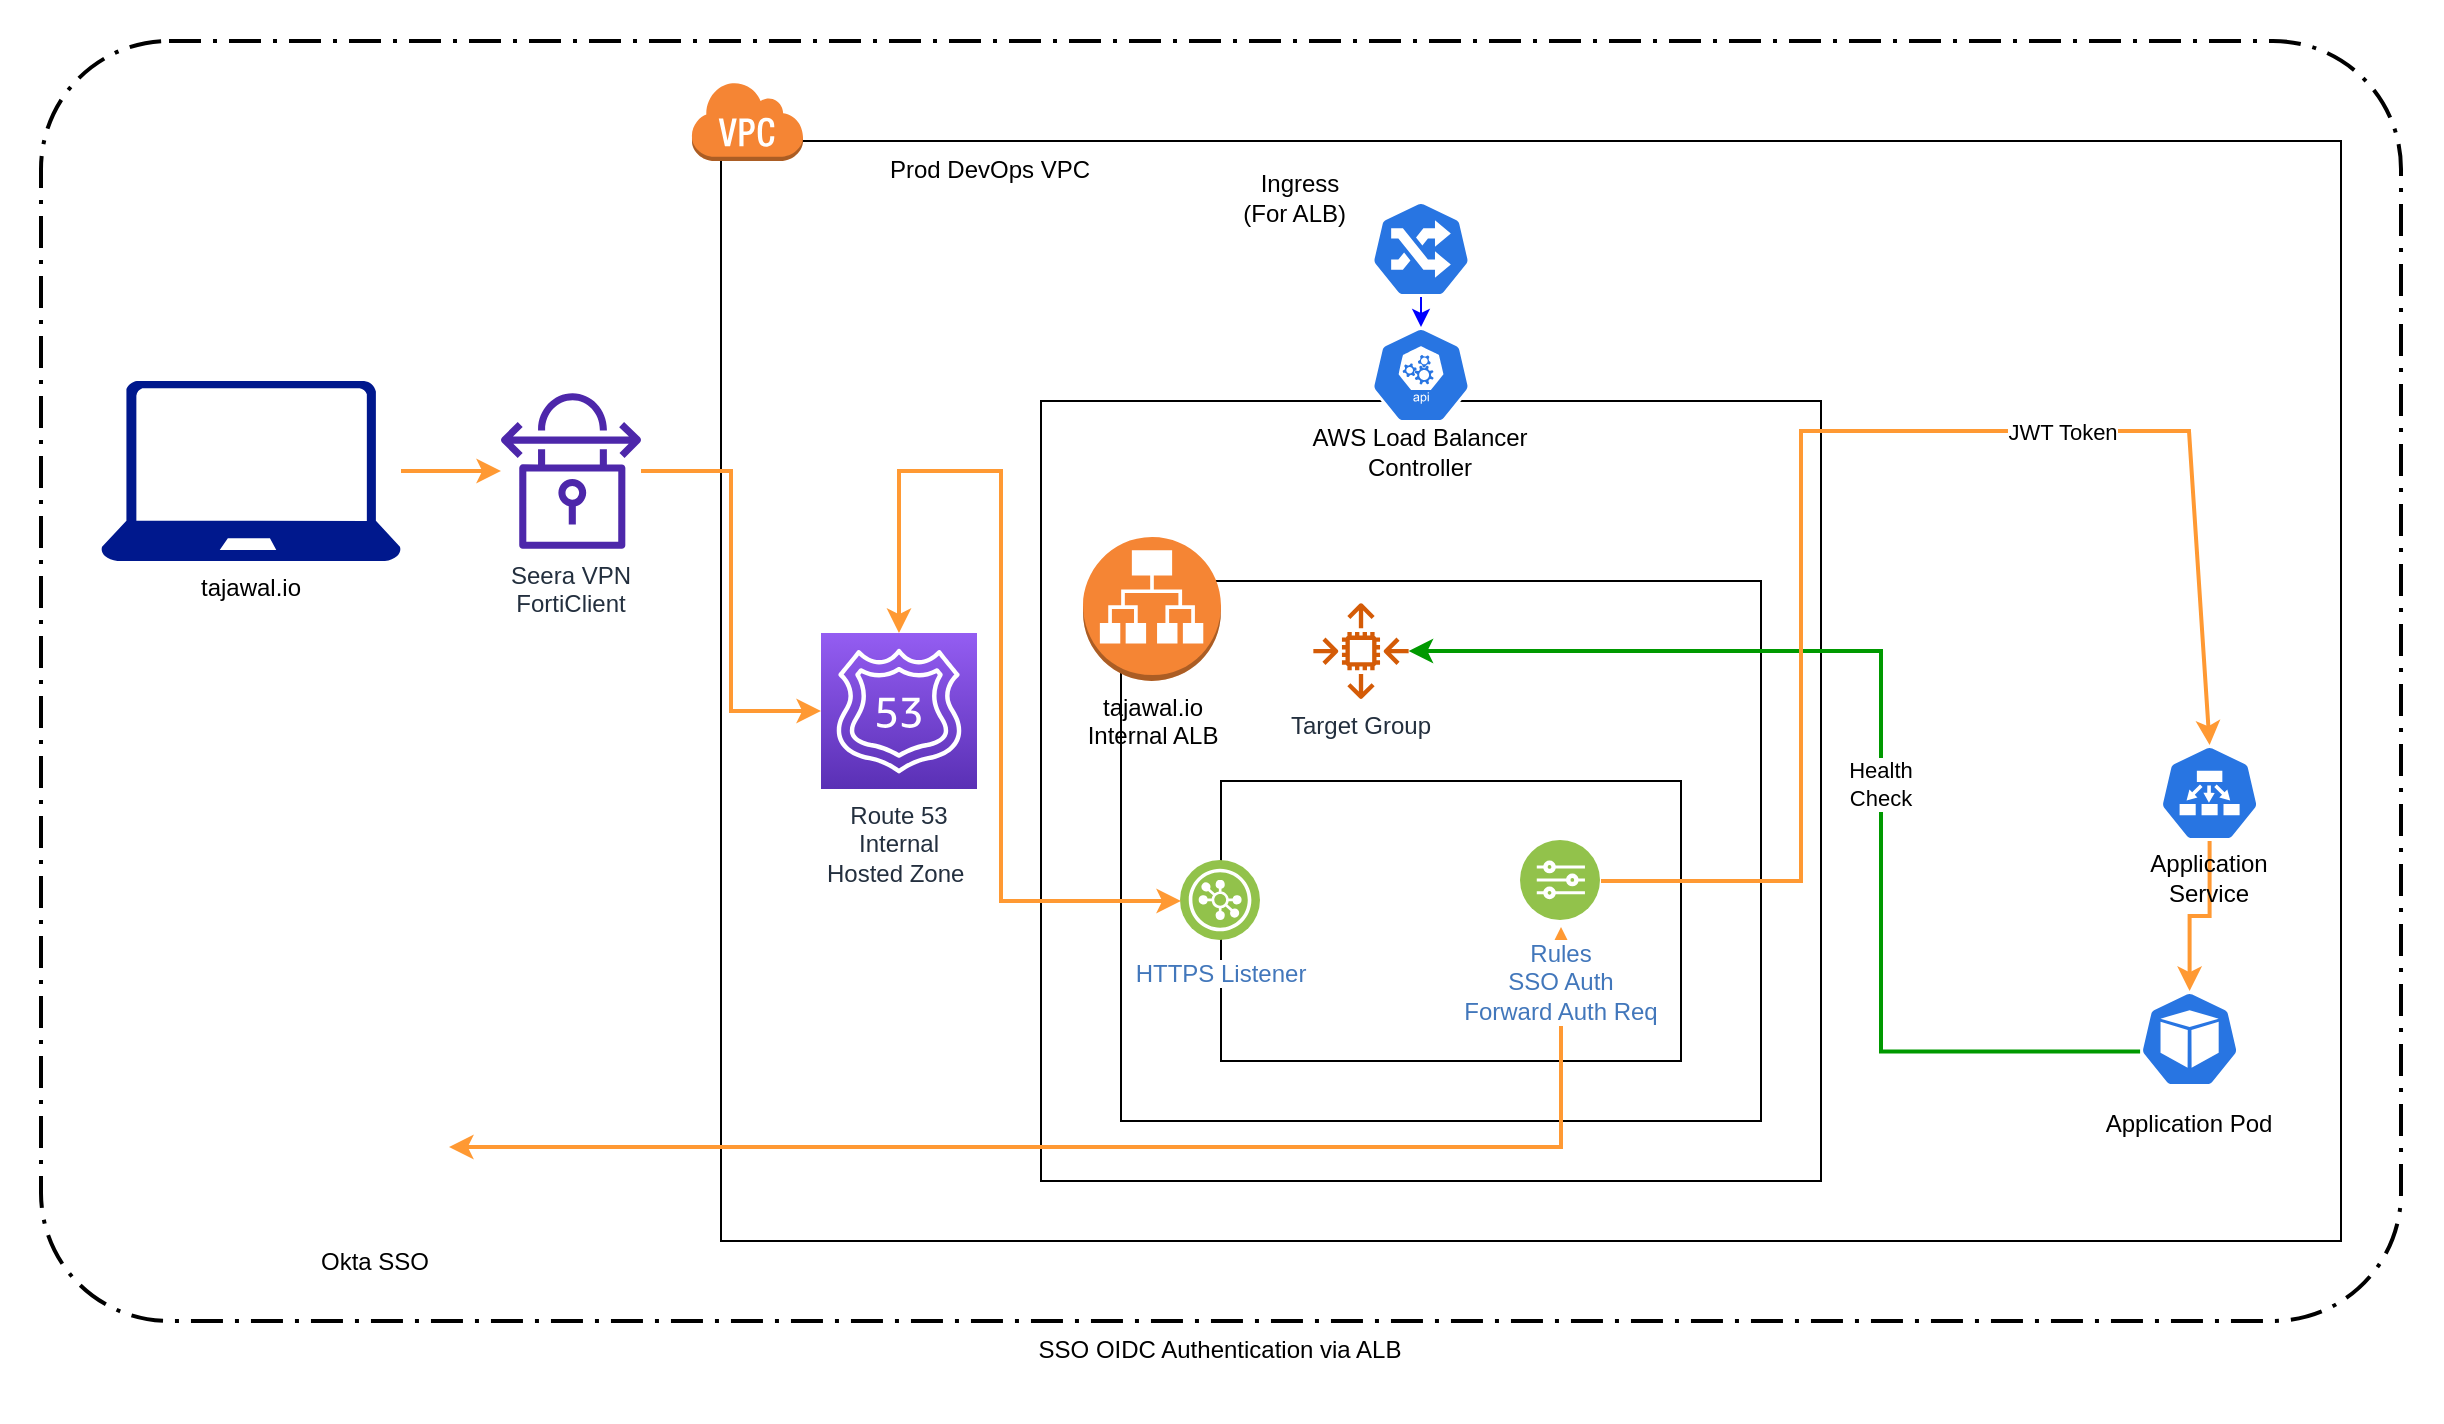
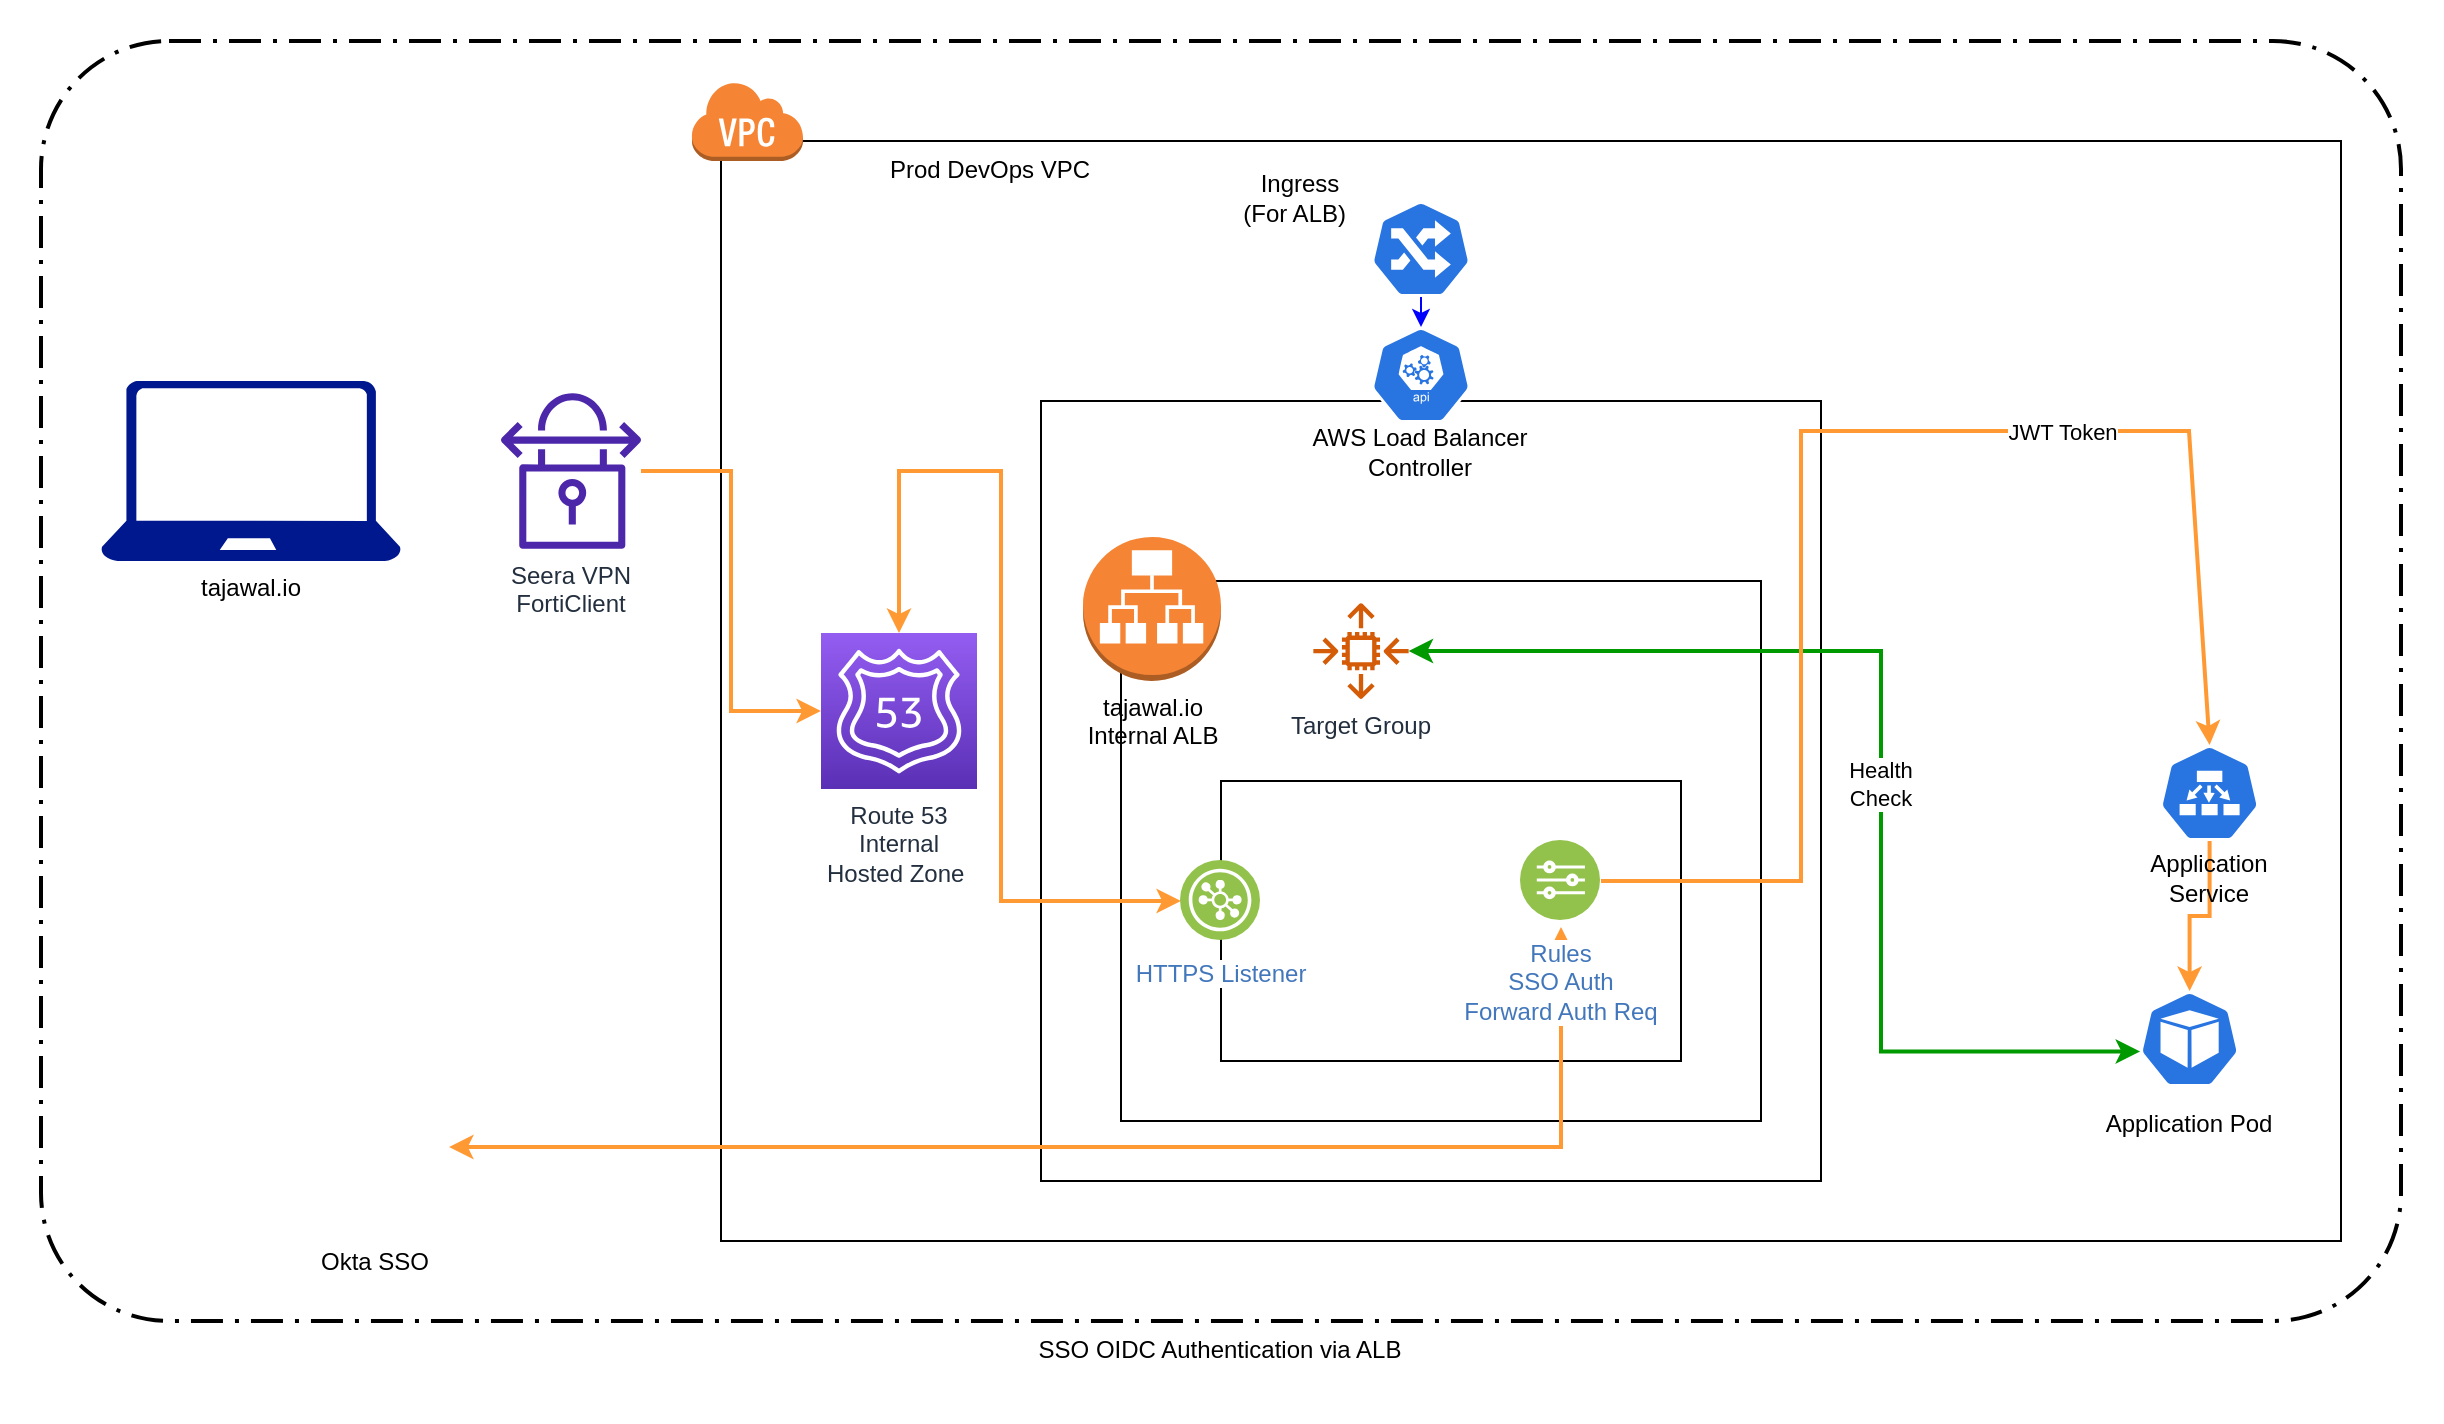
(442, 471) -> none
(2137, 1051) -> (2121, 1051)
